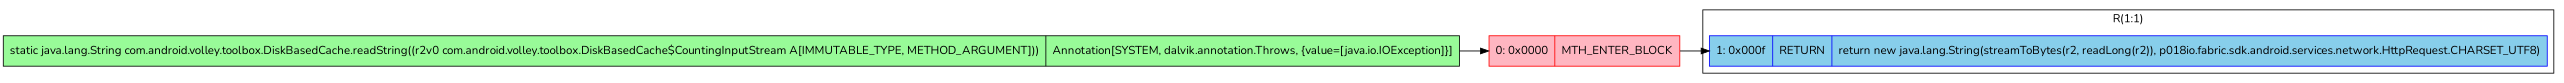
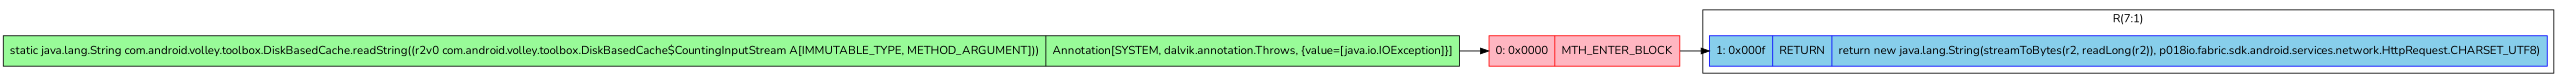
(2128, 19) -> (2128, 19)
